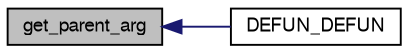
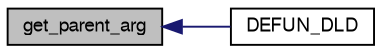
(316, 27) -> (302, 27)
